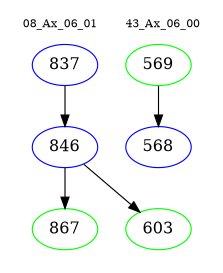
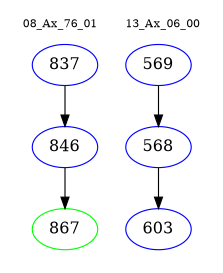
(60, 25) -> (60, 25)
(163, 25) -> (163, 25)
(158, 65) -> (158, 65)
(99, 177) -> (158, 183)
(158, 229) -> (158, 229)
